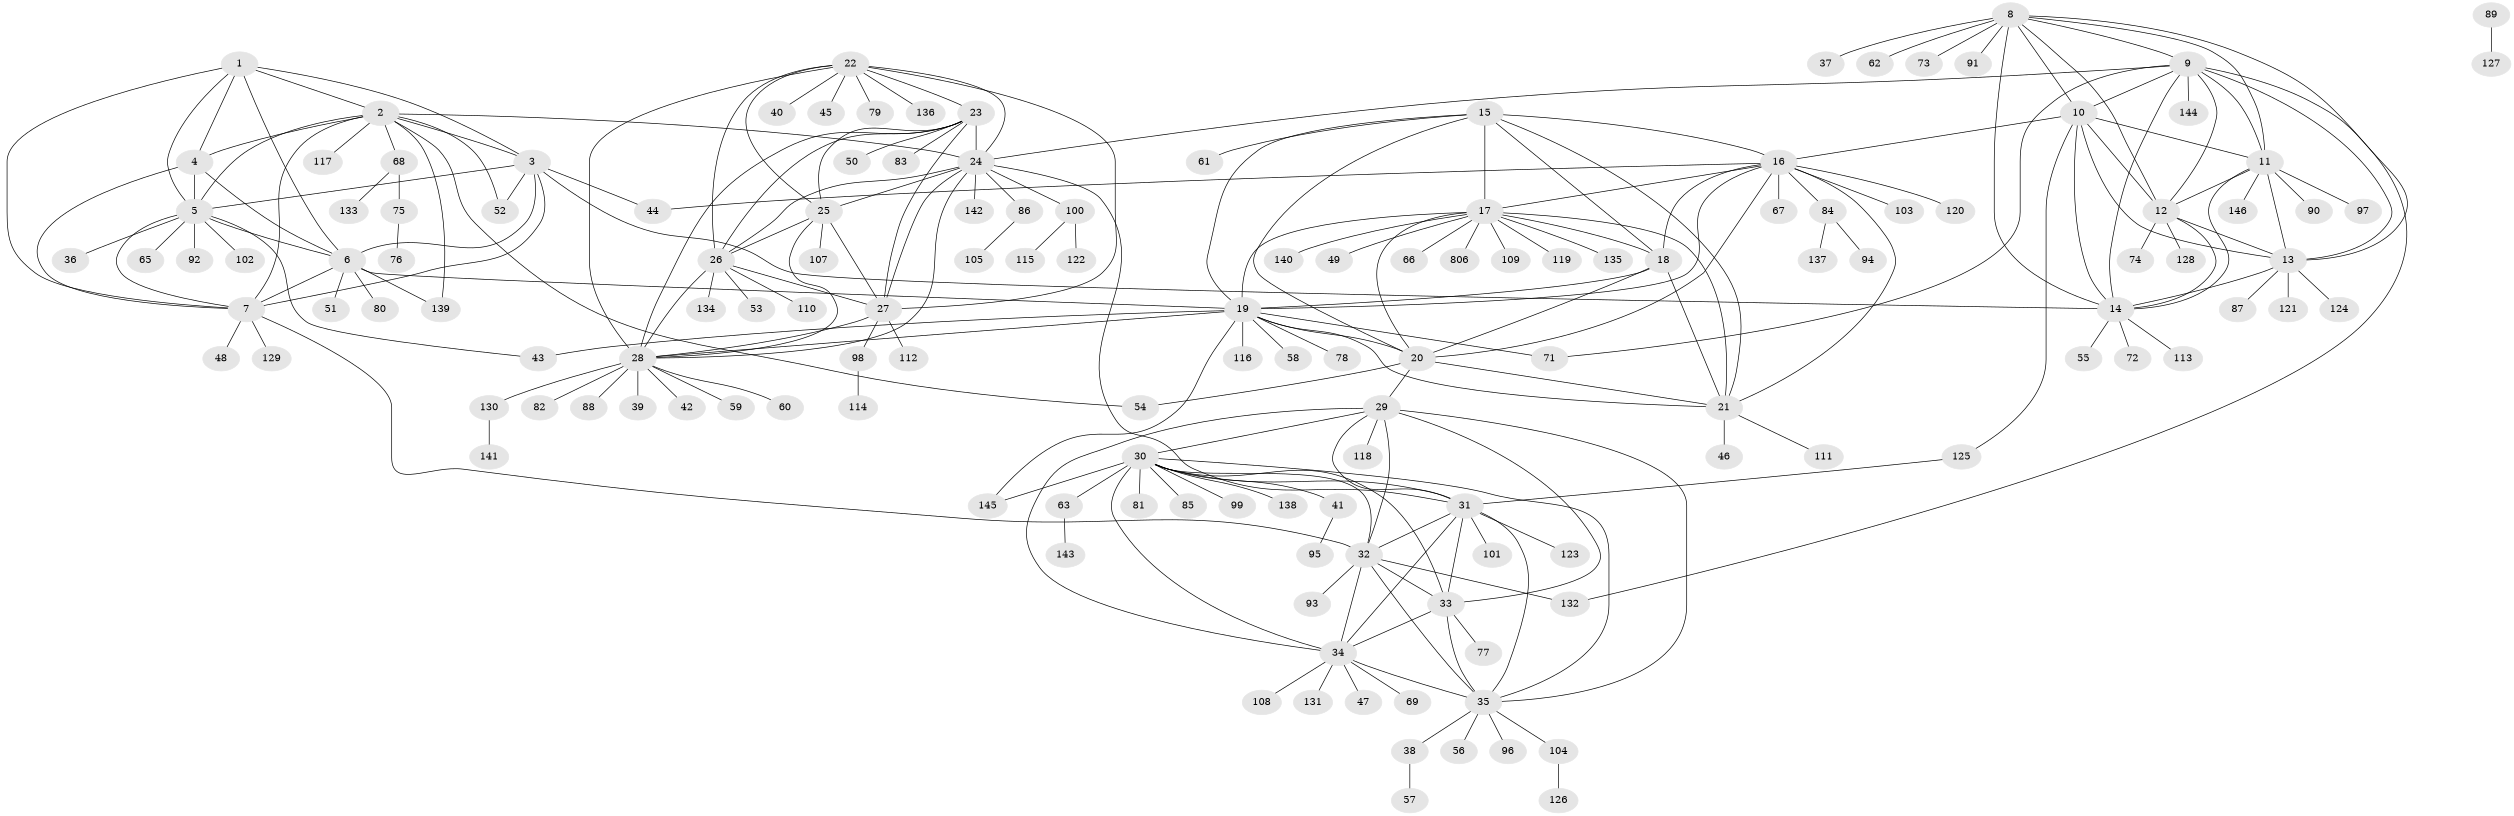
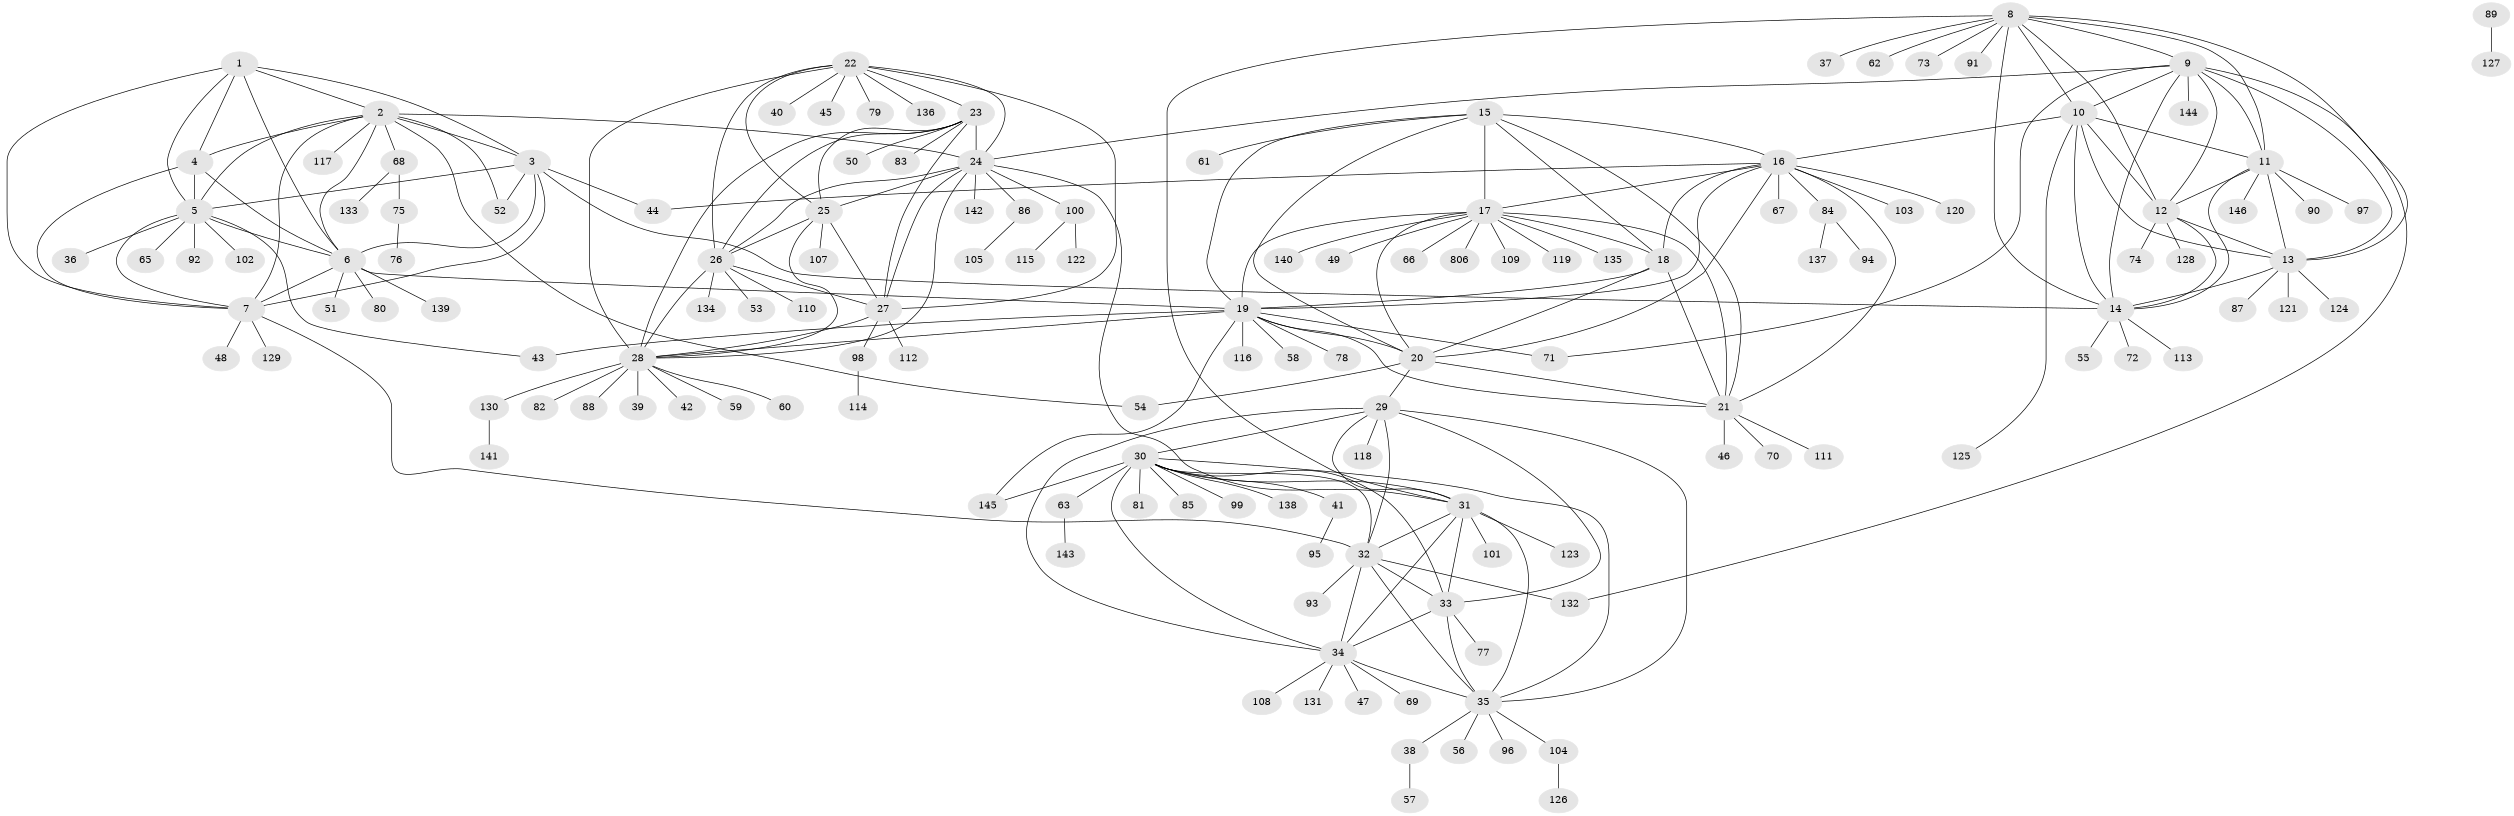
(440, 202) -> (335, 186)
none -> (1773, 457)
(1713, 482) -> (1296, 59)
